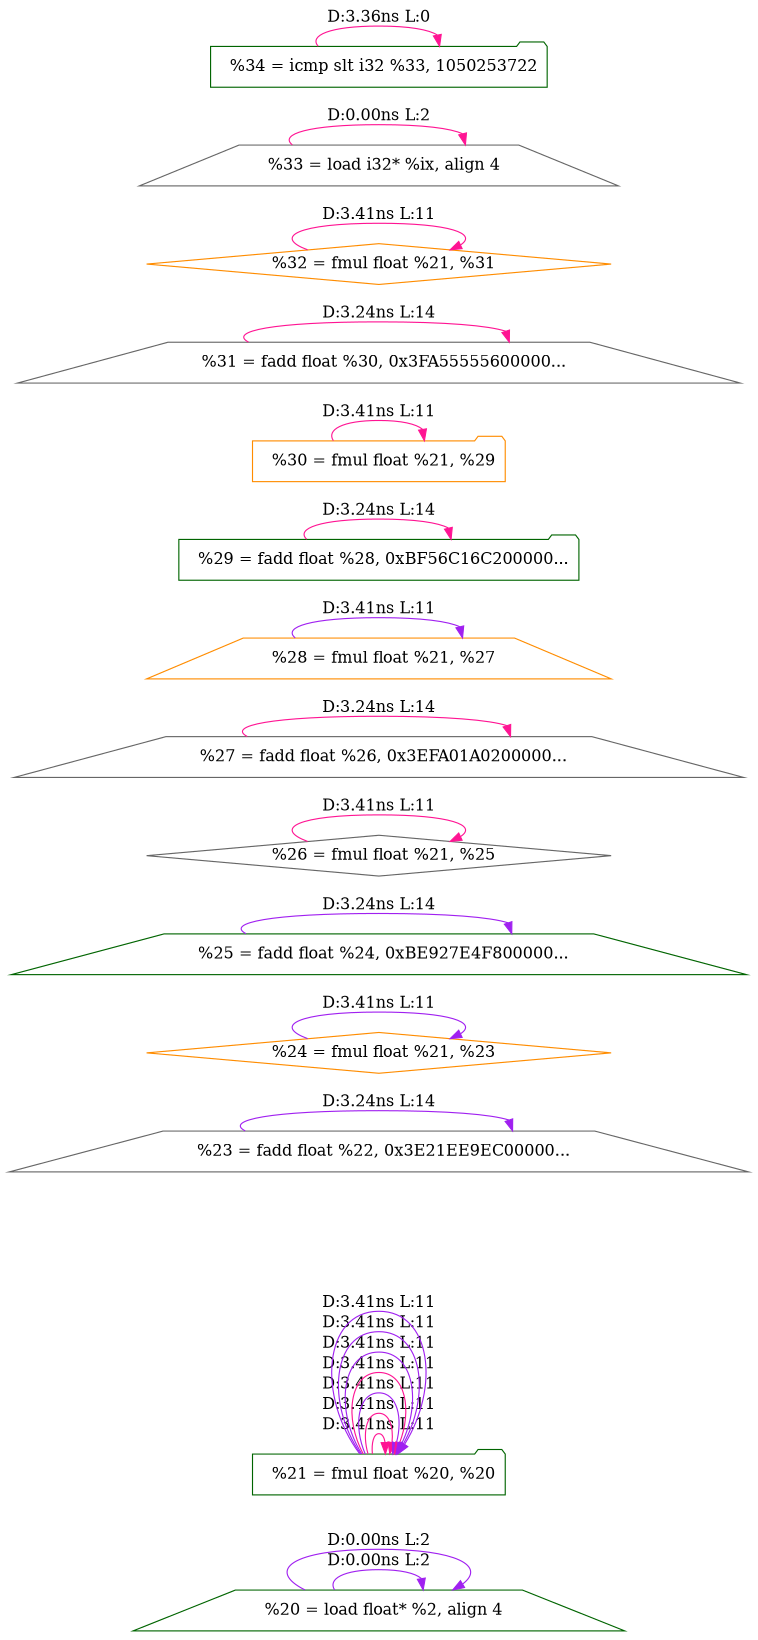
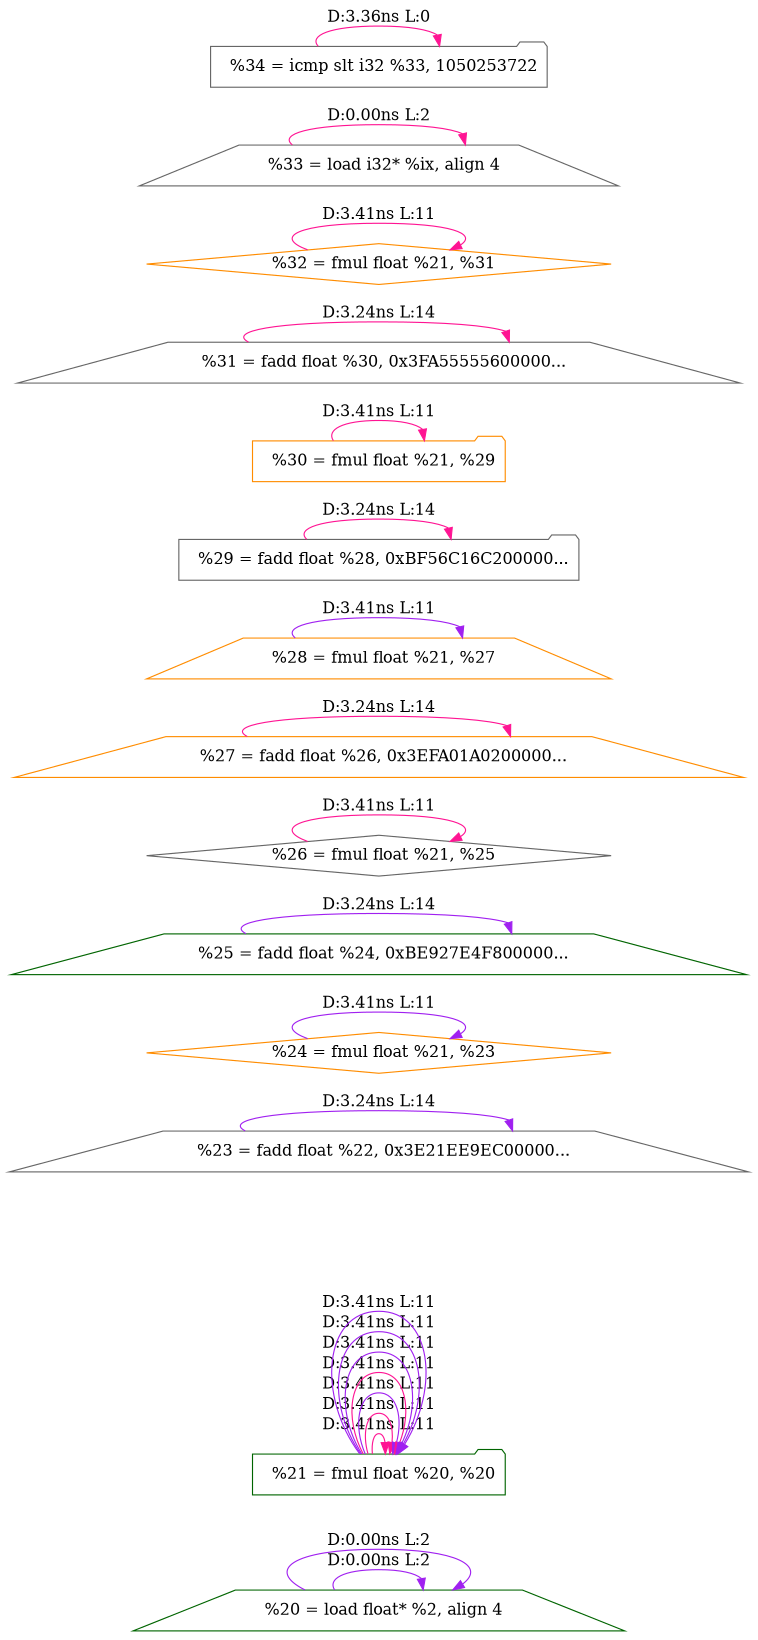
(379, 67) -> (379, 67)
(379, 560) -> (379, 560)
(379, 757) -> (379, 757)
